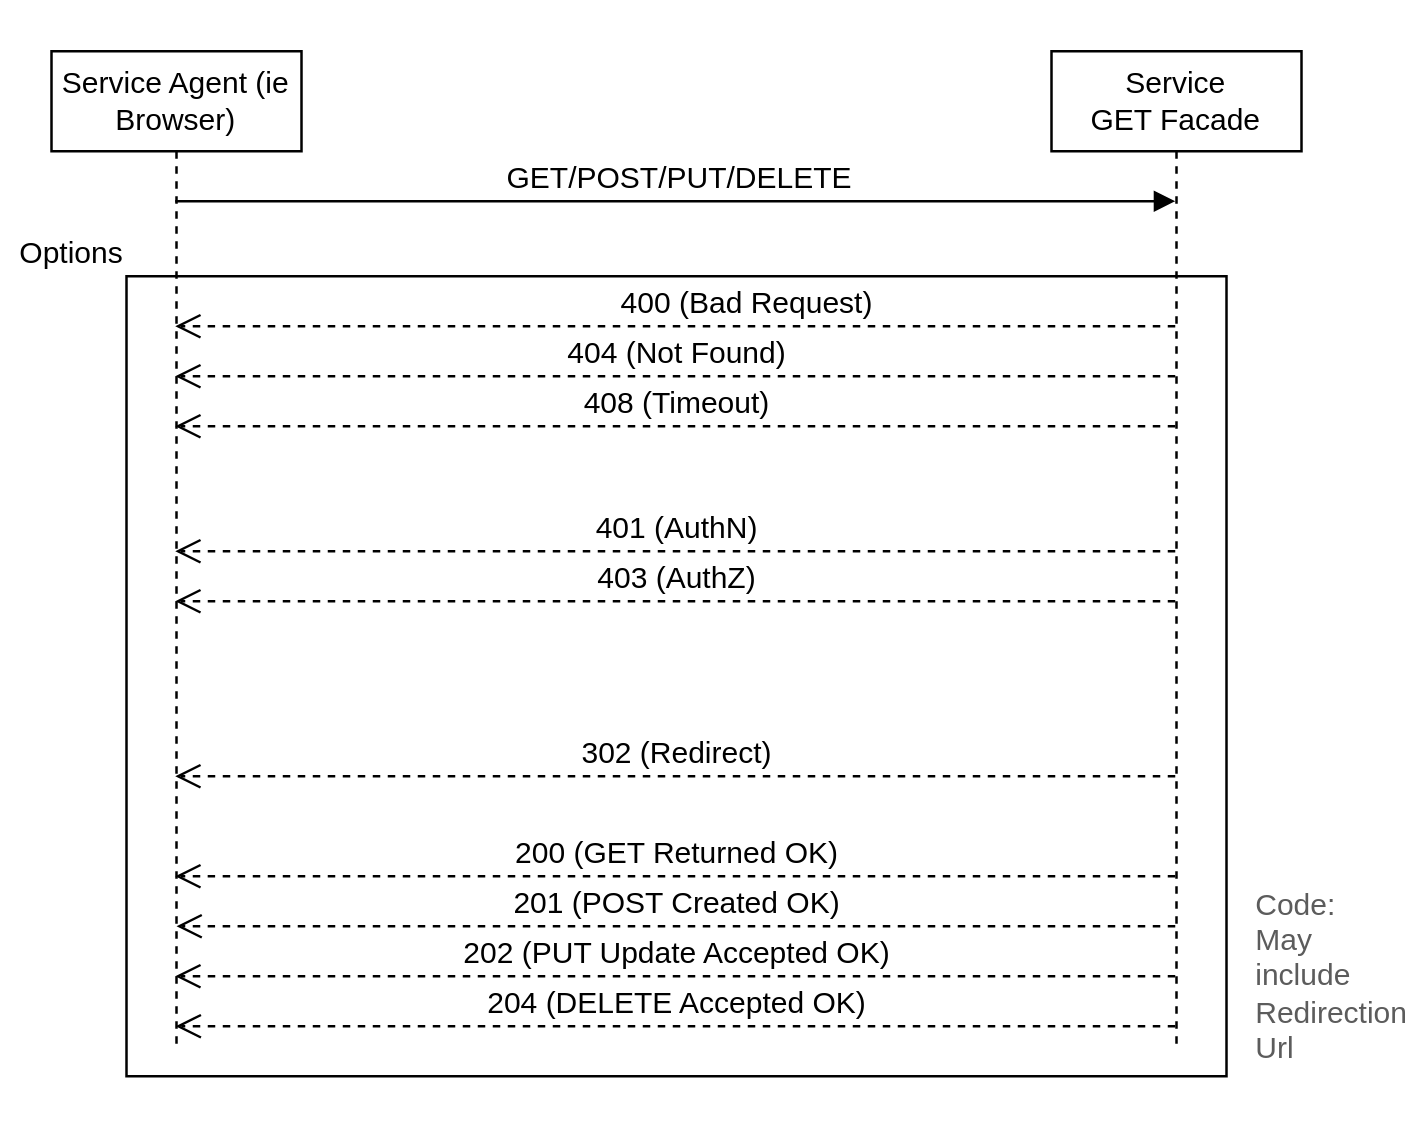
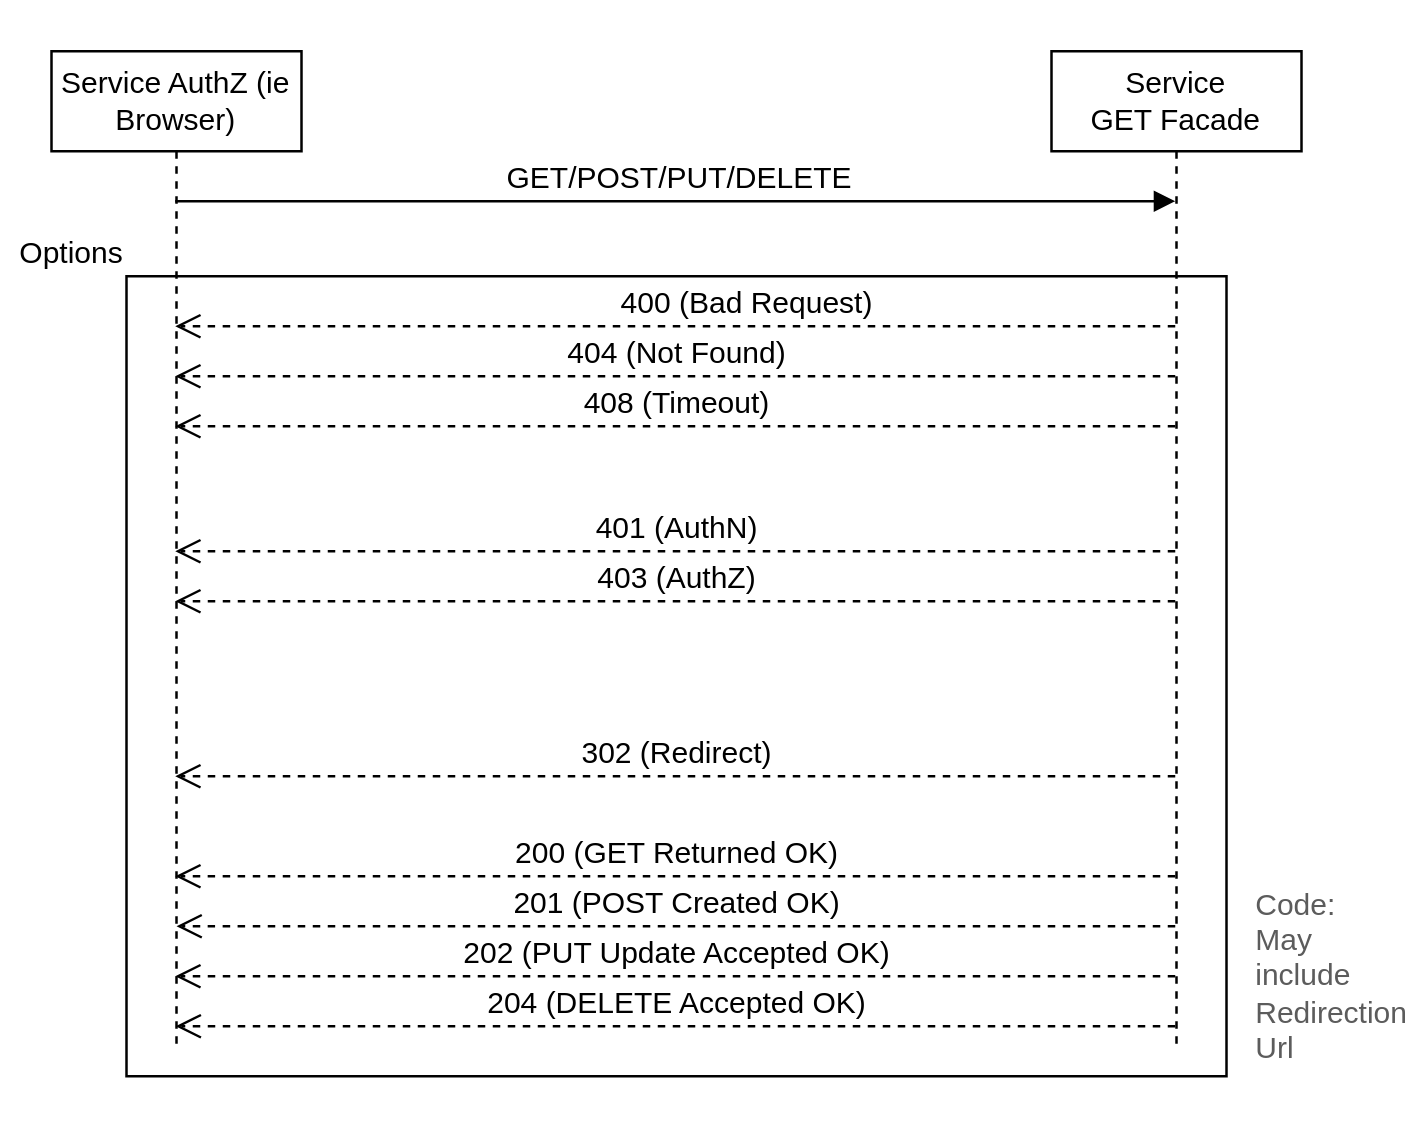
(176, 101) -> (176, 101)
